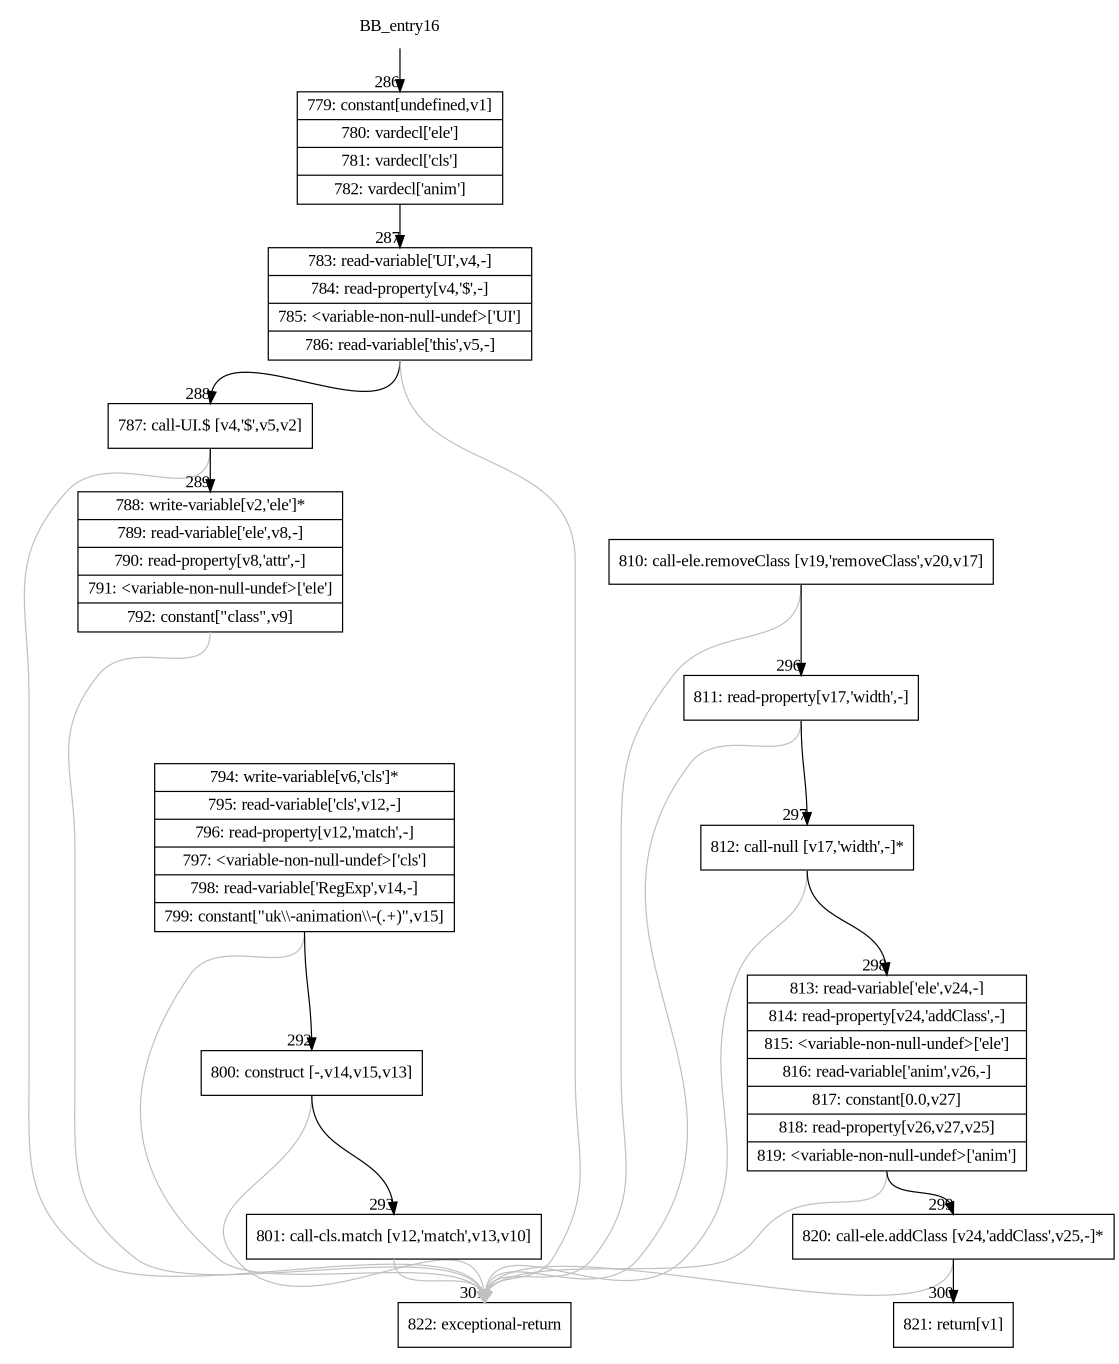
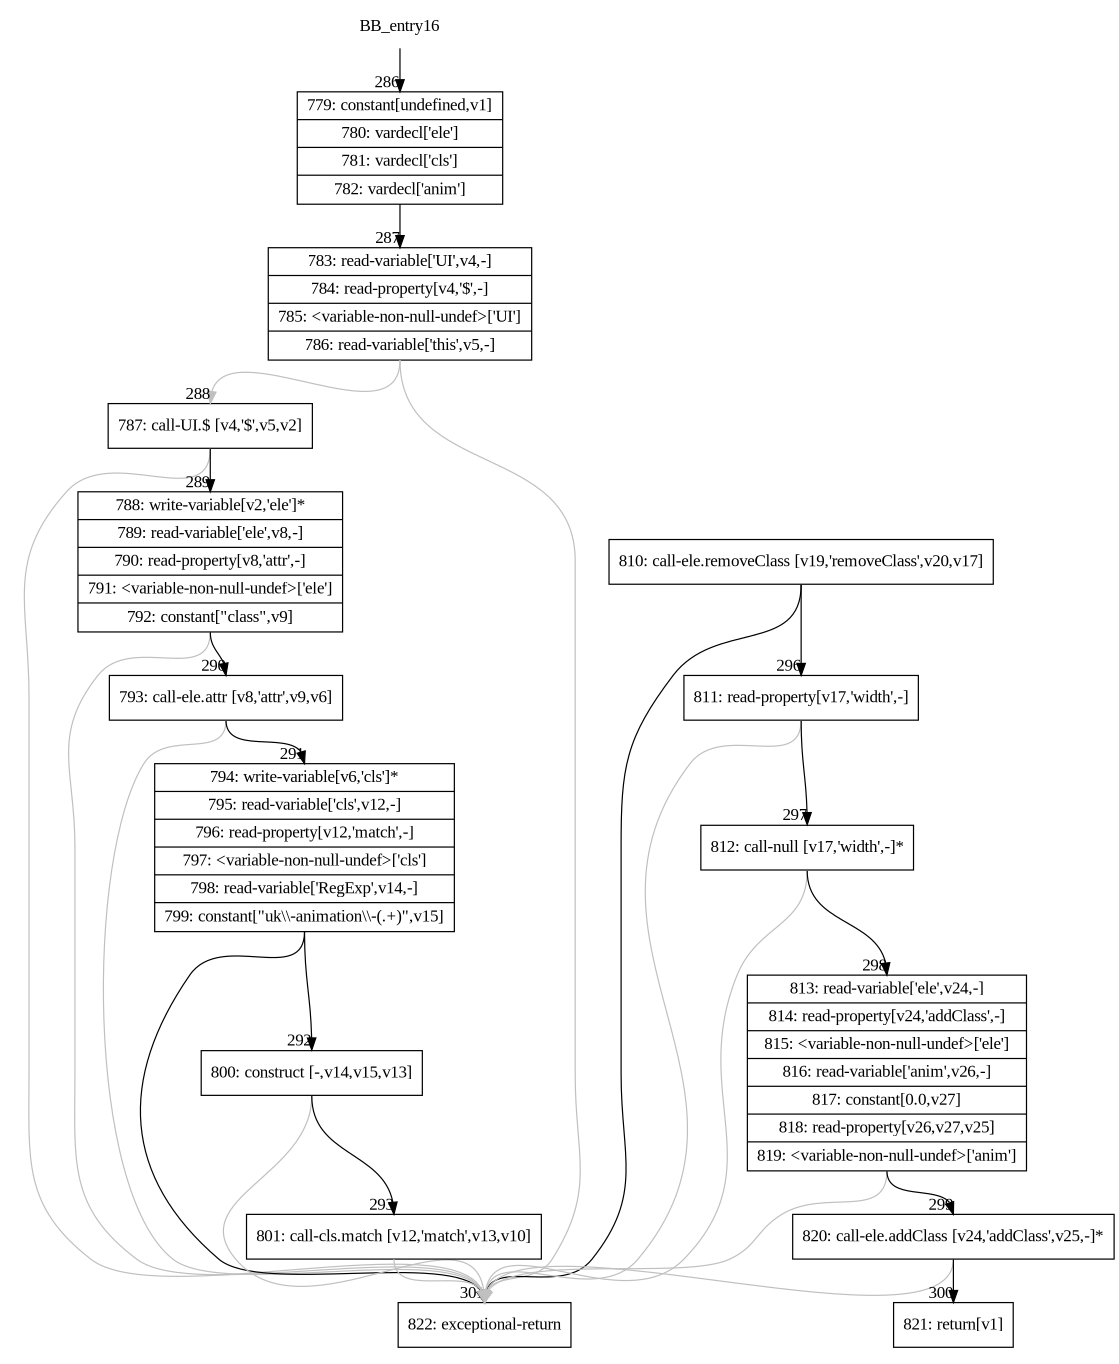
(311, 383) -> (311, 383)
none -> (226, 698)
(621, 939) -> (621, 939)
(160, 1187) -> (160, 1187)
